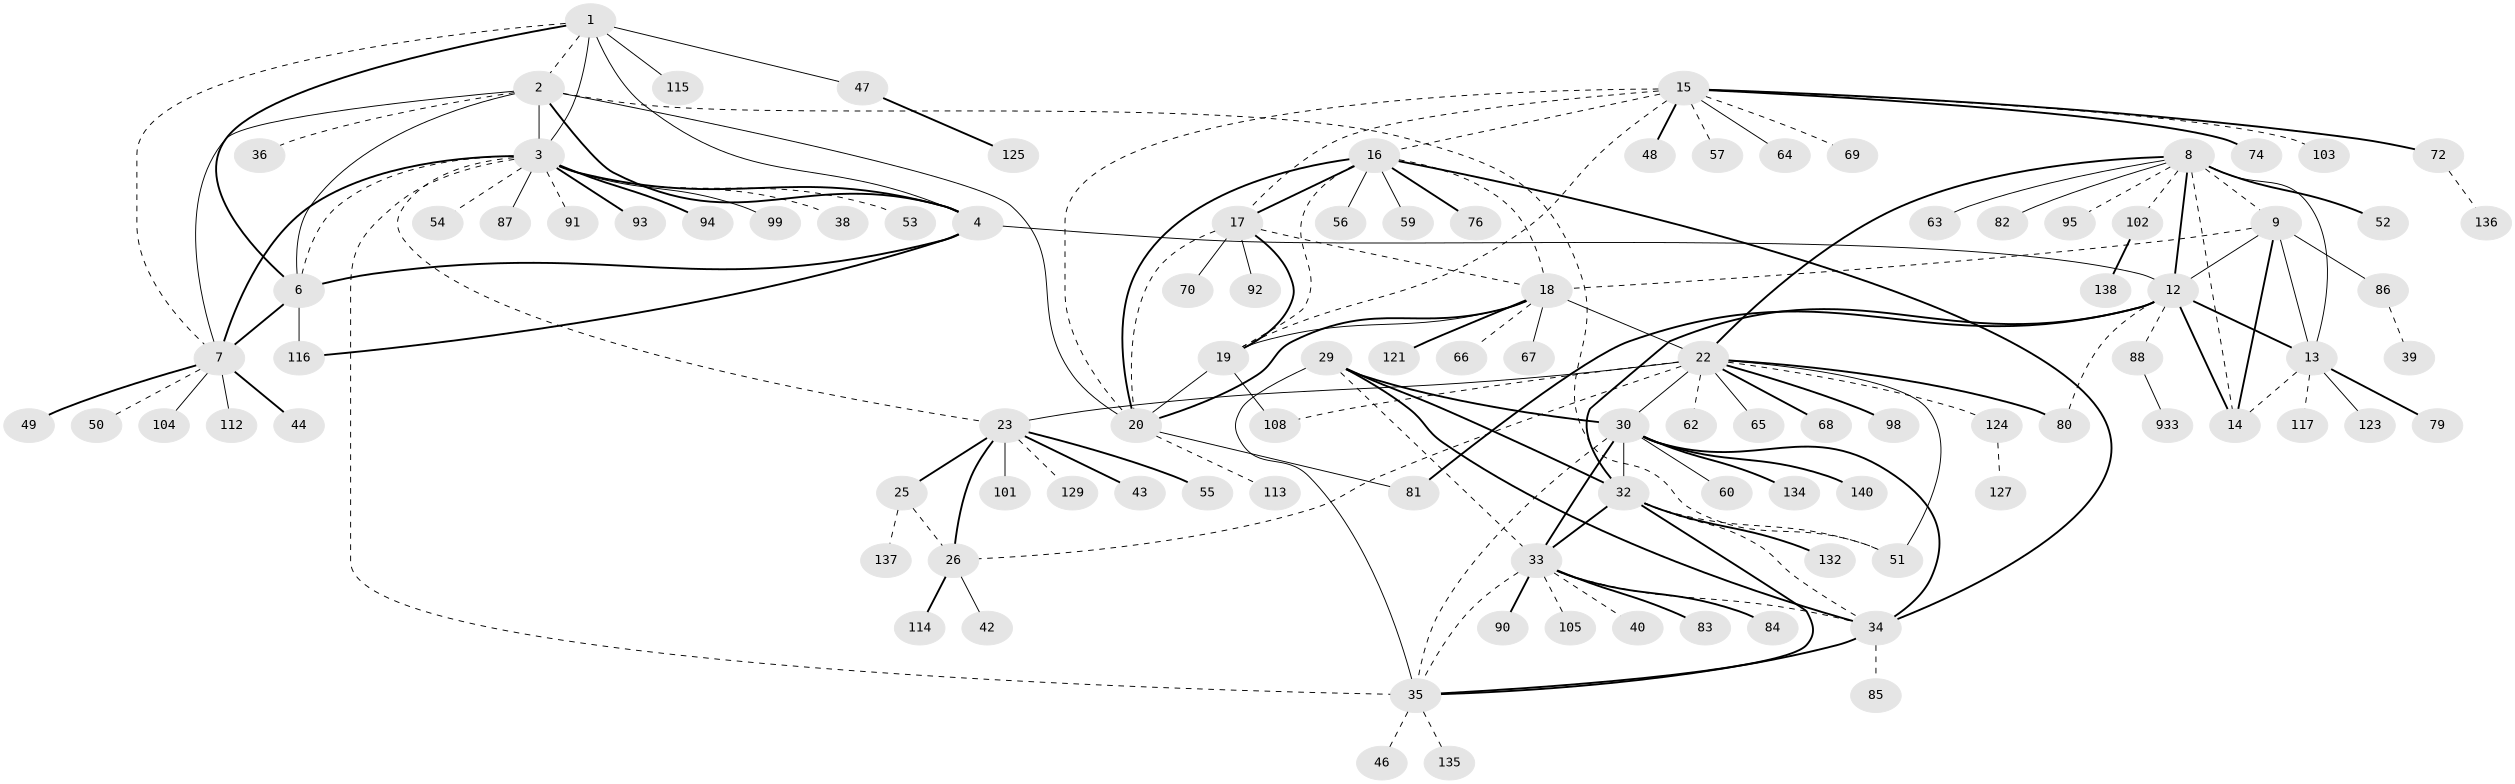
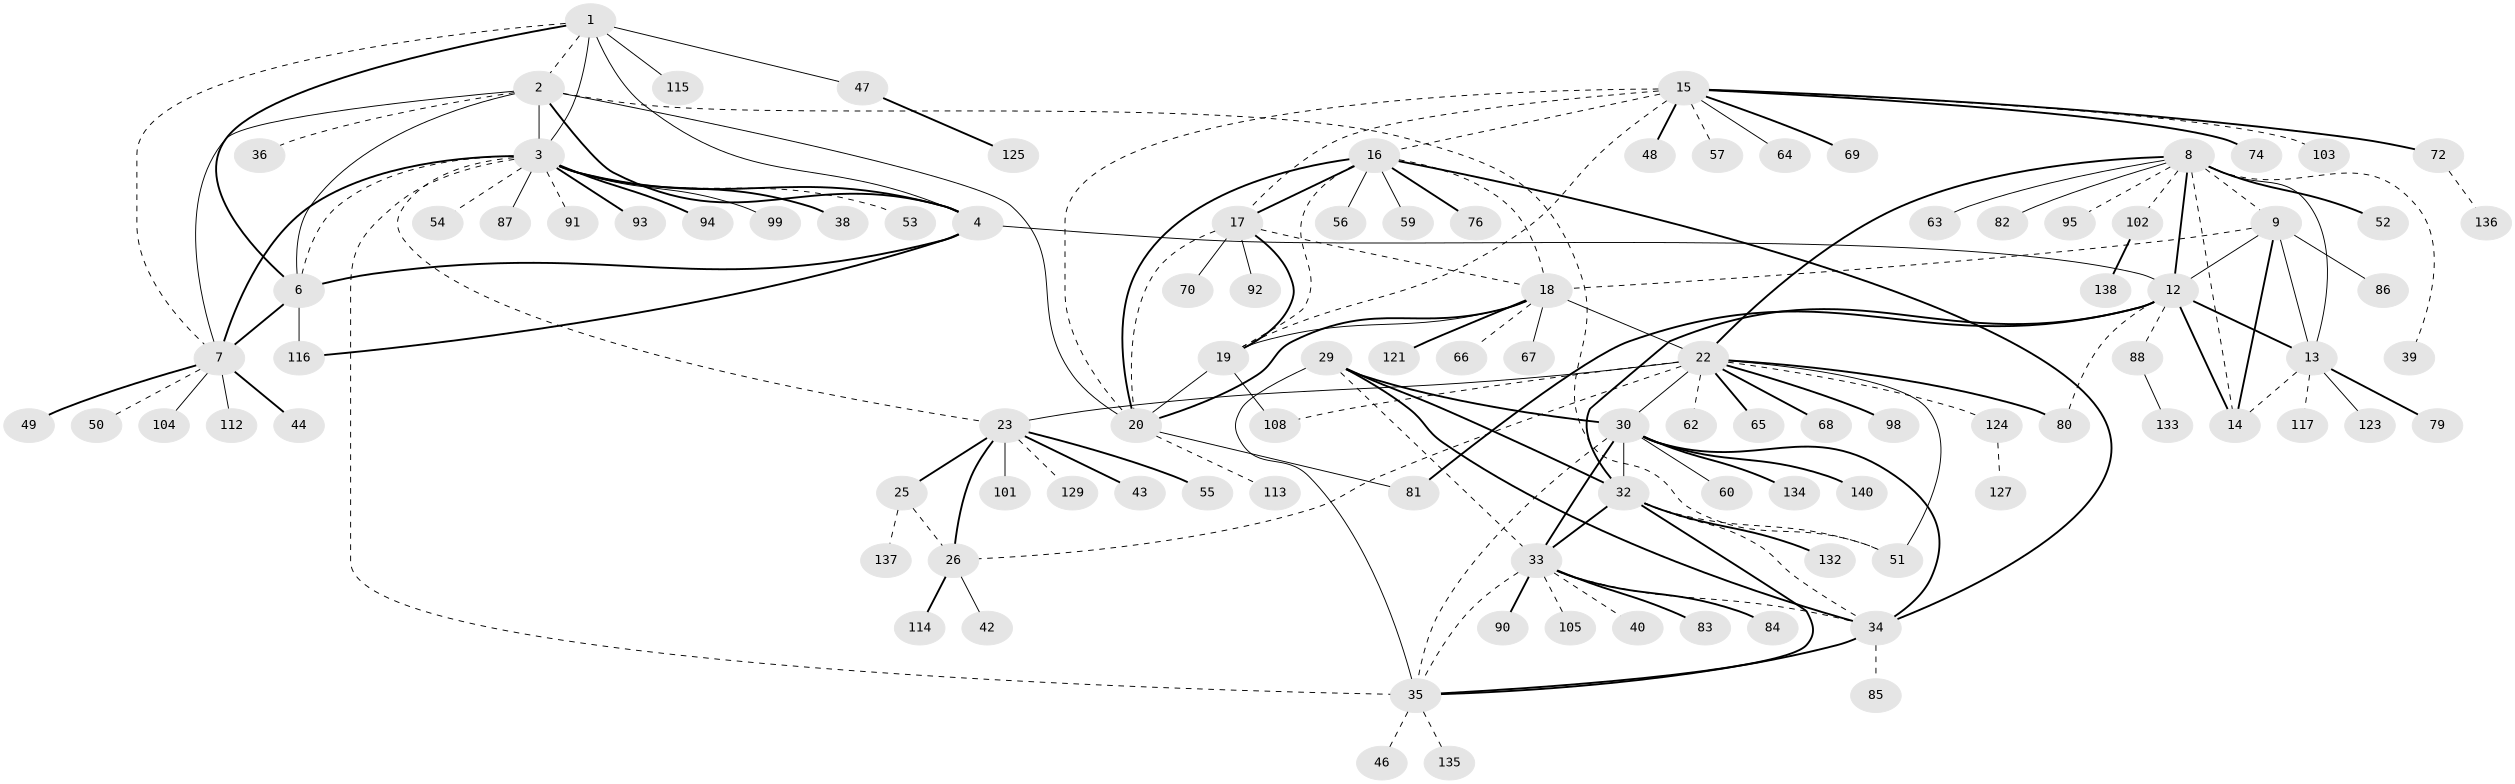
(1770, 119) -> (1770, 119)
(759, 195) -> (759, 195)
(2396, 324) -> (2386, 182)
(1731, 392) -> (1731, 392)
(2168, 426) -> (2168, 426)
